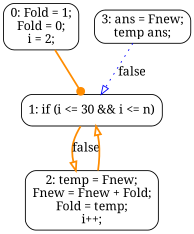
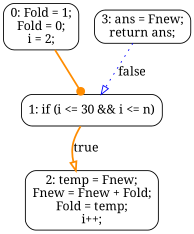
(143, 27) -> (143, 27)
(86, 148) -> (86, 148)
(99, 153) -> none
